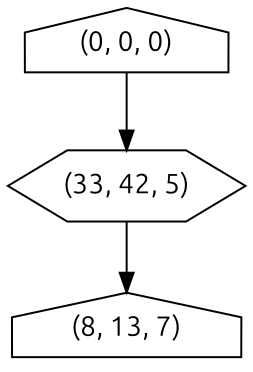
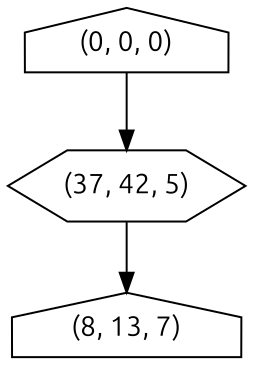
(127, 186) -> (127, 186)
